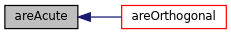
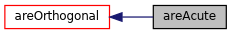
(106, 17) -> (138, 17)
